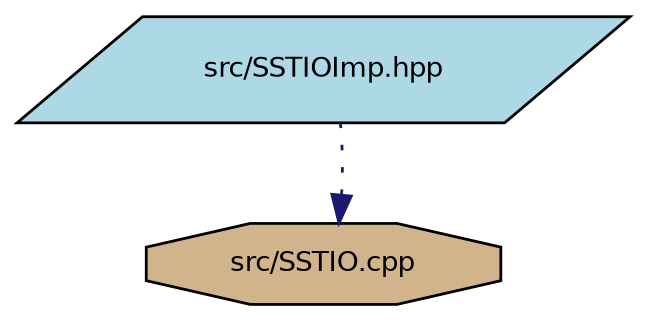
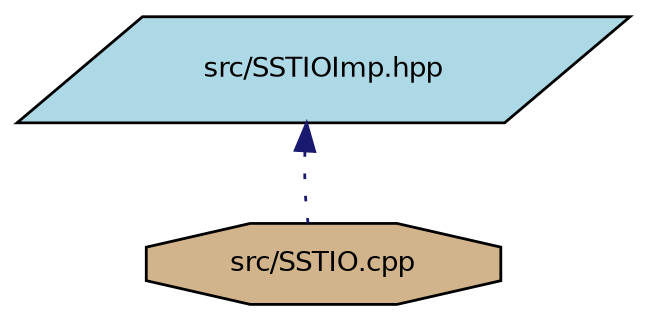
(342, 159) -> (305, 187)
